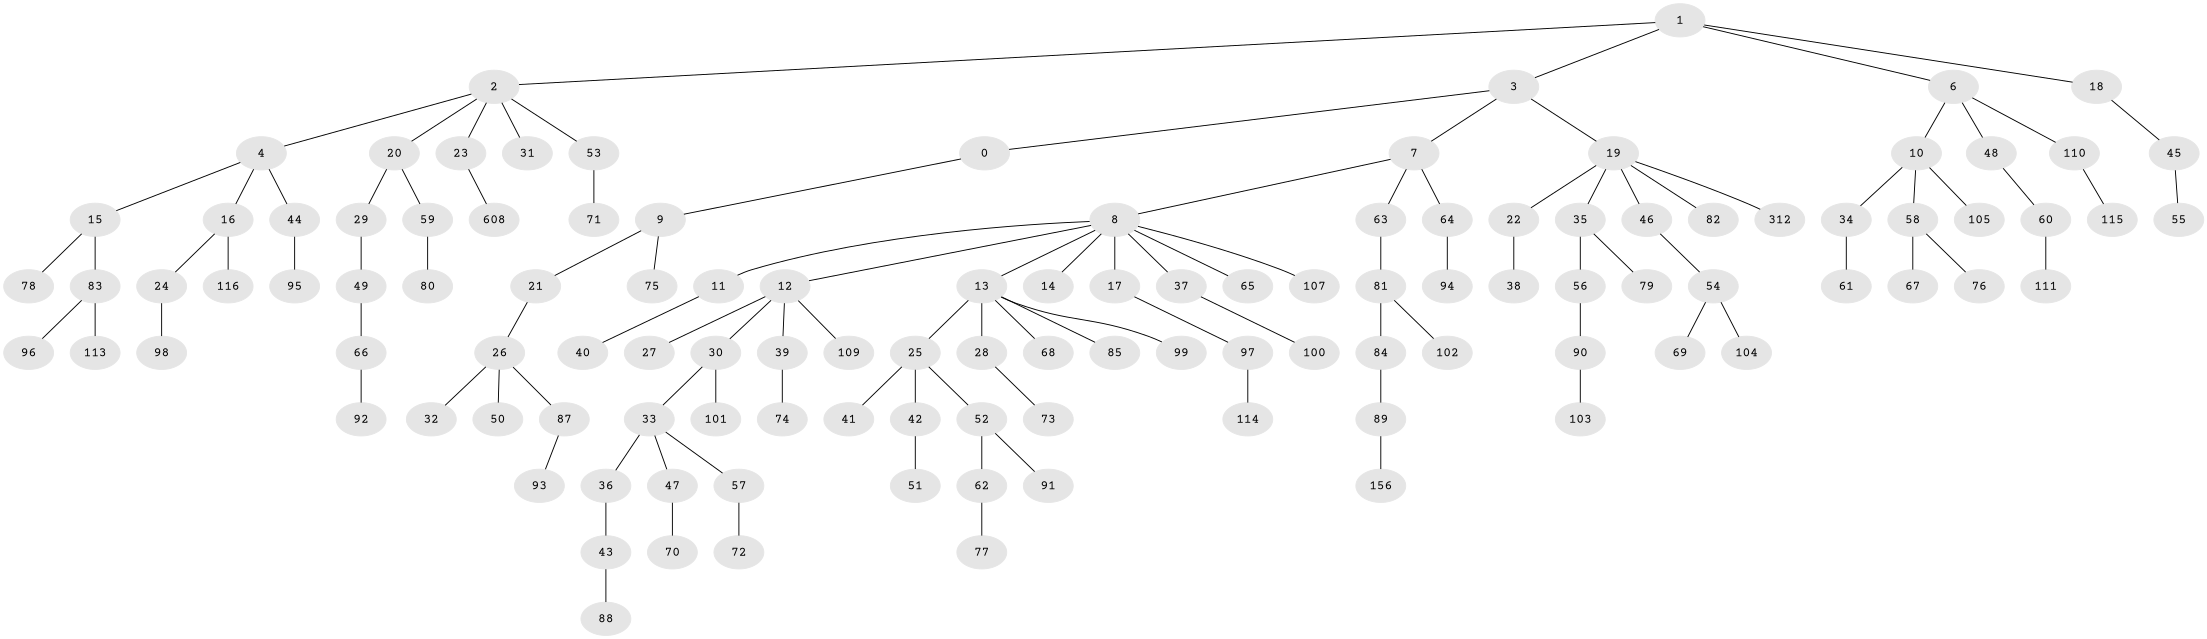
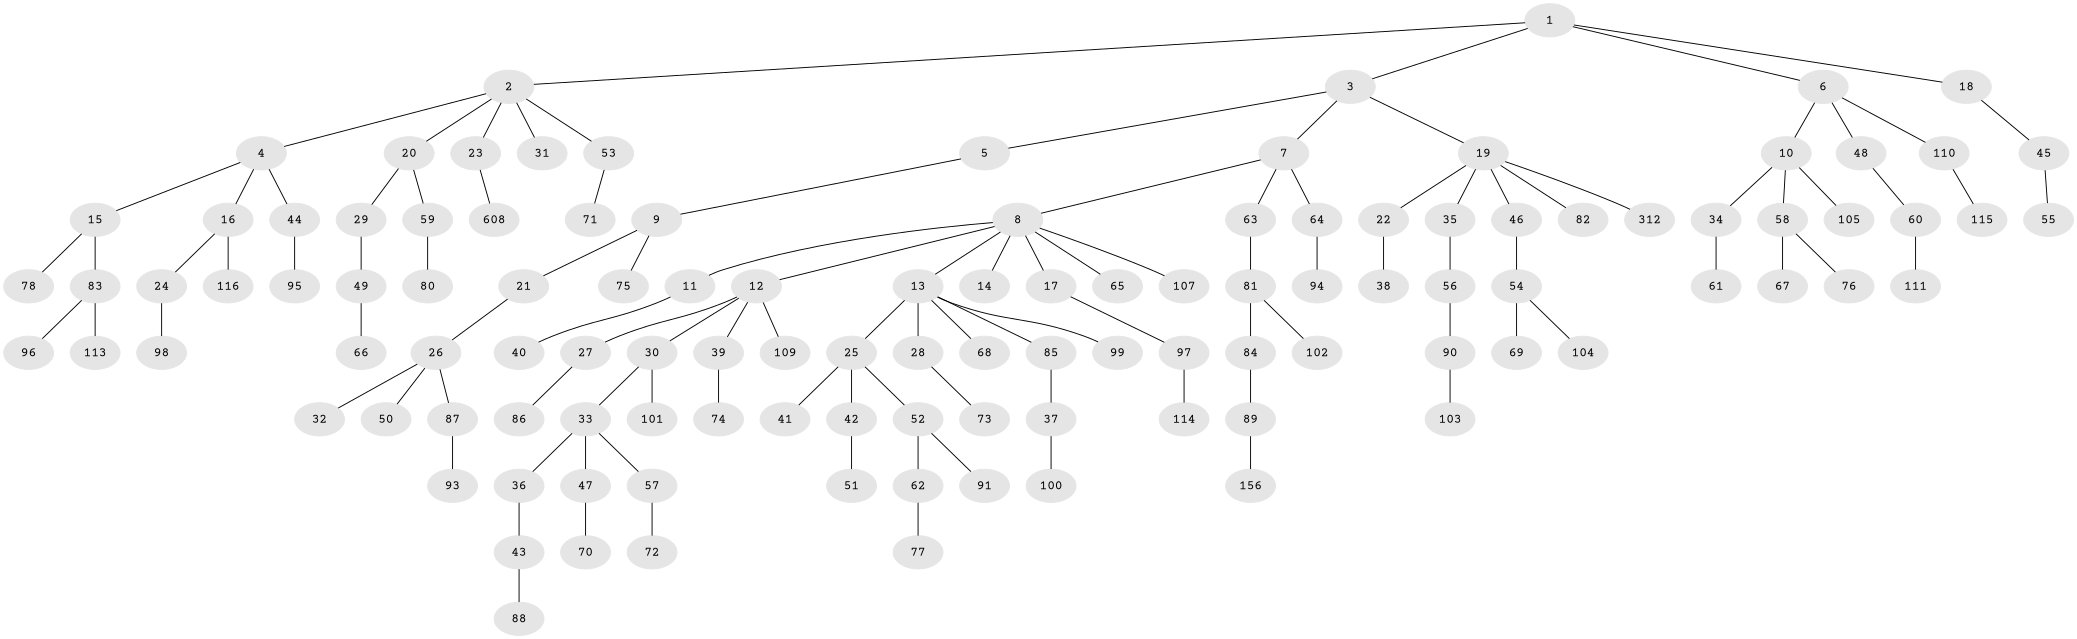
(985, 153) -> (985, 153)
(1148, 253) -> (1051, 386)
(1647, 286) -> none
(361, 419) -> none
none -> (519, 419)
